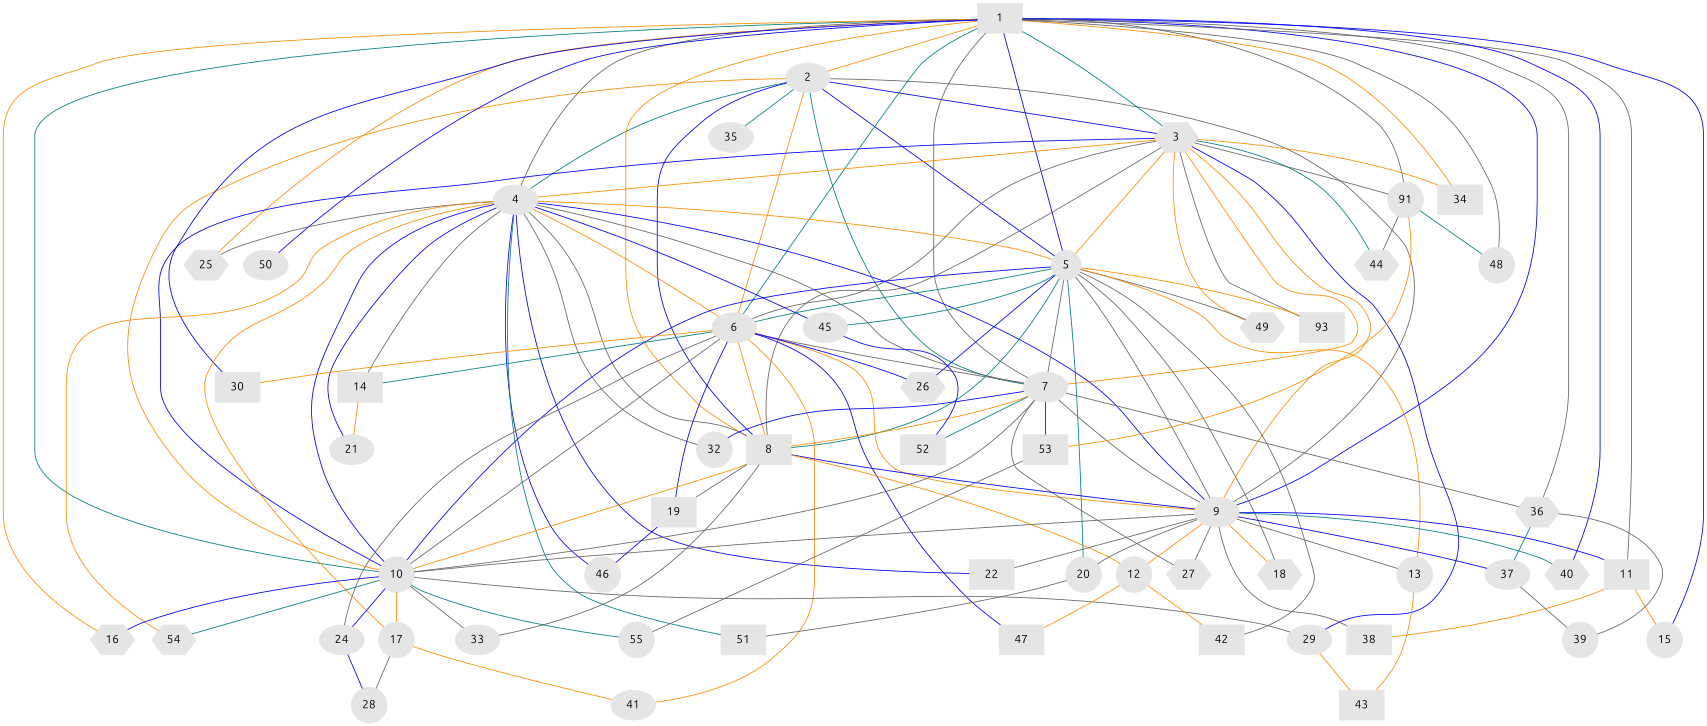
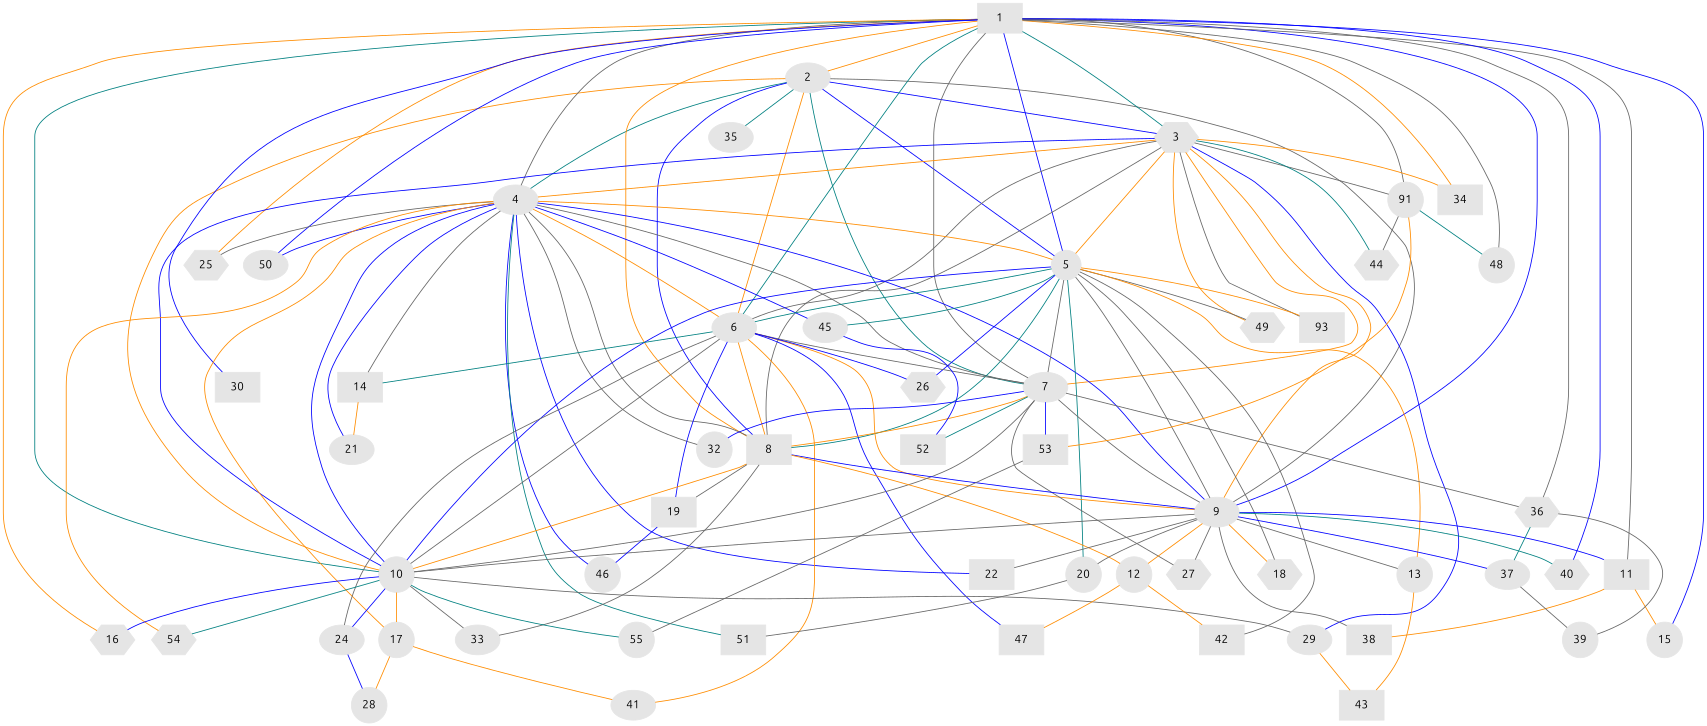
none -> (386, 223)
(486, 354) -> none
(383, 673) -> (383, 673)
